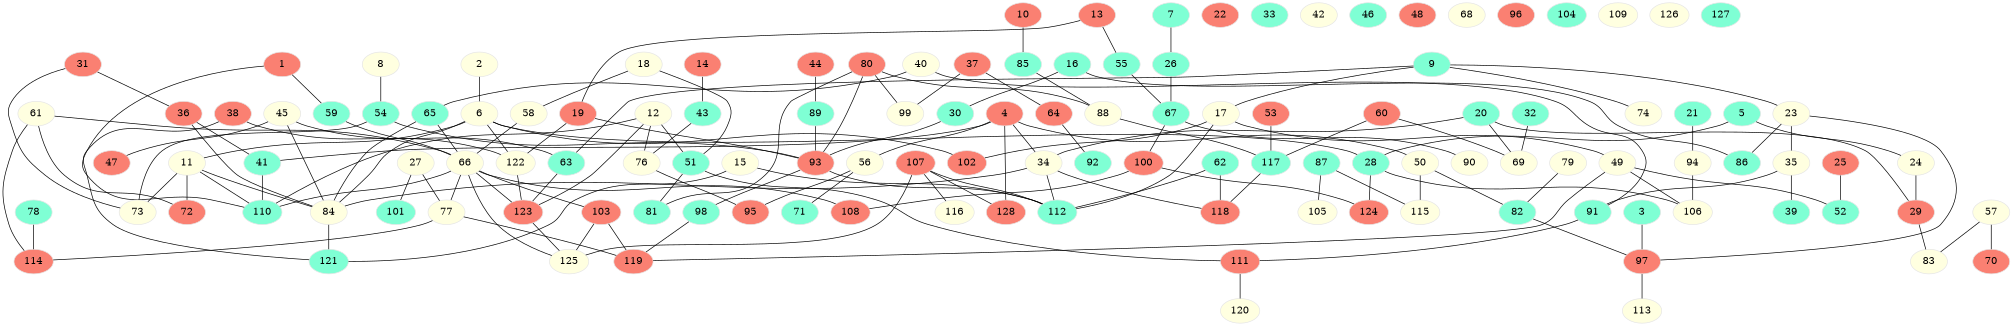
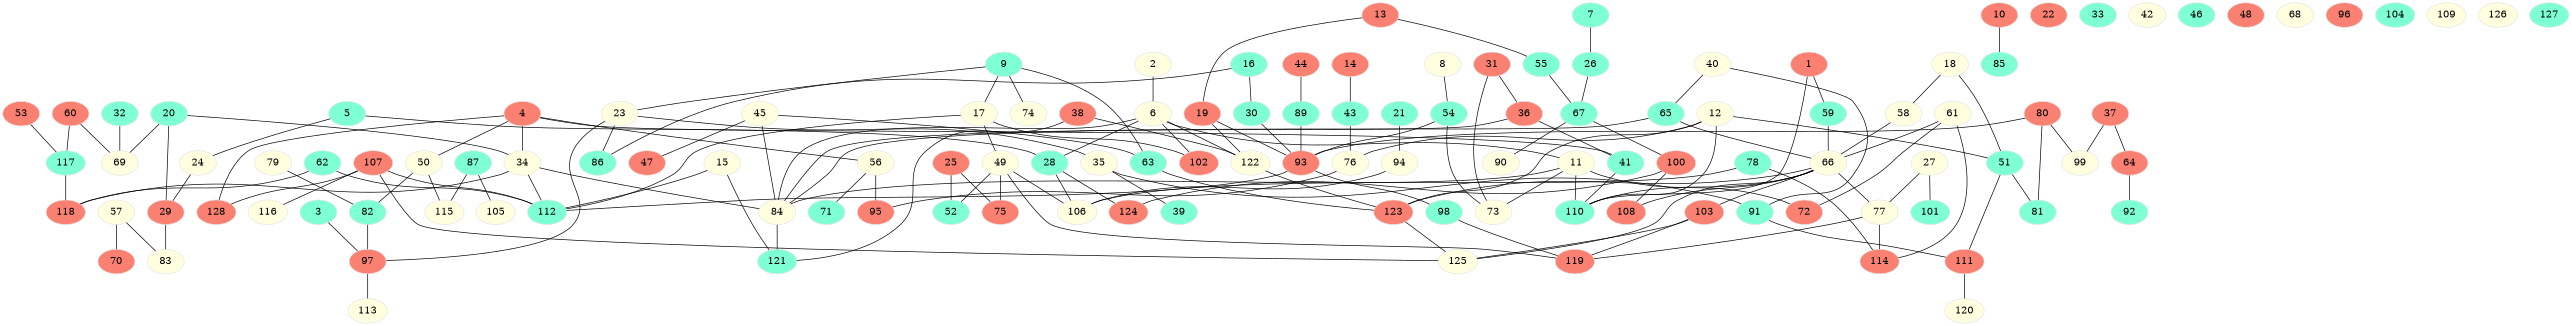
(1103, 114) -> none
none -> (1413, 183)
none -> (1000, 212)
